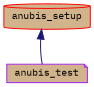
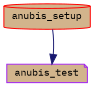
(41, 52) -> (54, 42)
